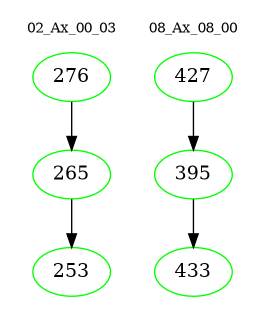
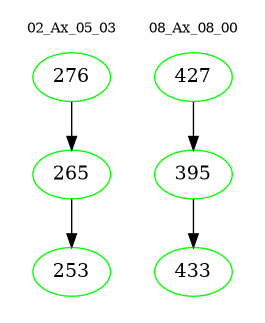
(72, 29) -> (72, 29)
